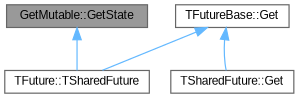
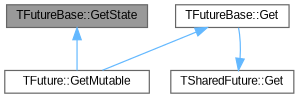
(77, 16) -> (77, 16)
(224, 55) -> (240, 43)
(77, 82) -> (77, 82)
